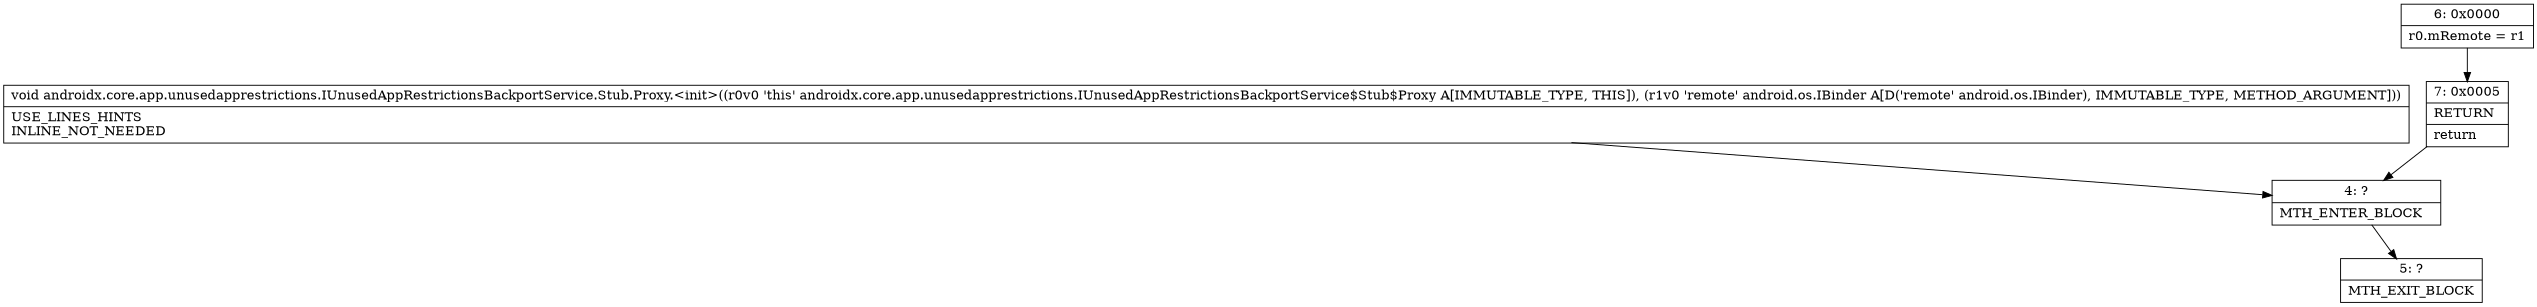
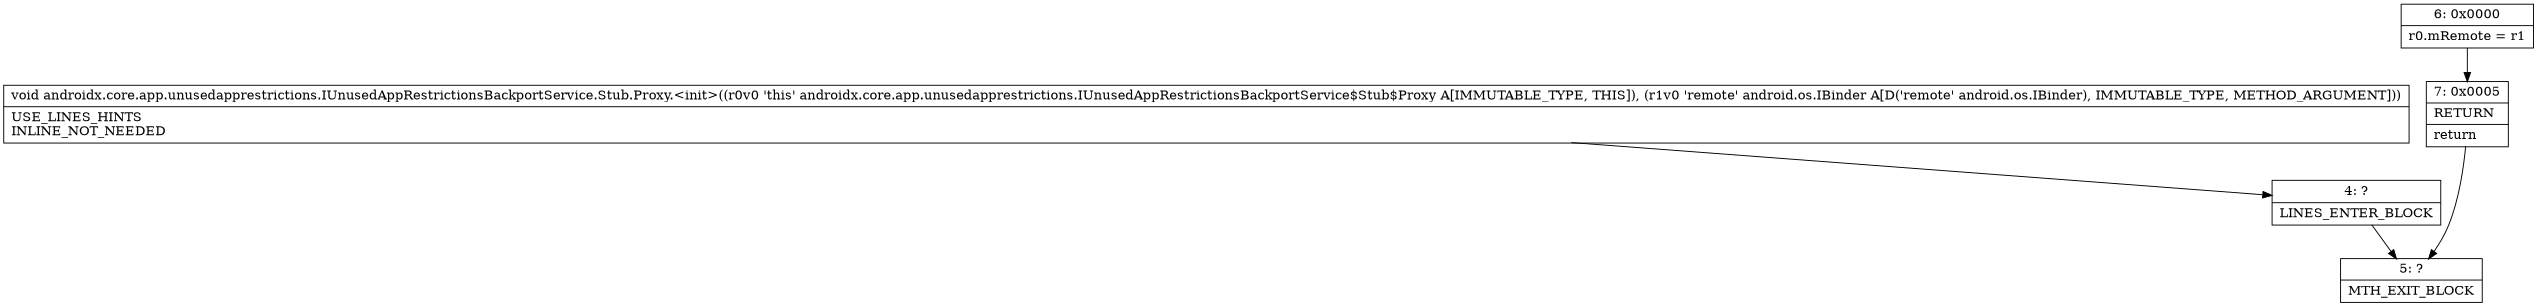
(2409, 161) -> (2456, 201)
(2351, 213) -> (2356, 213)
